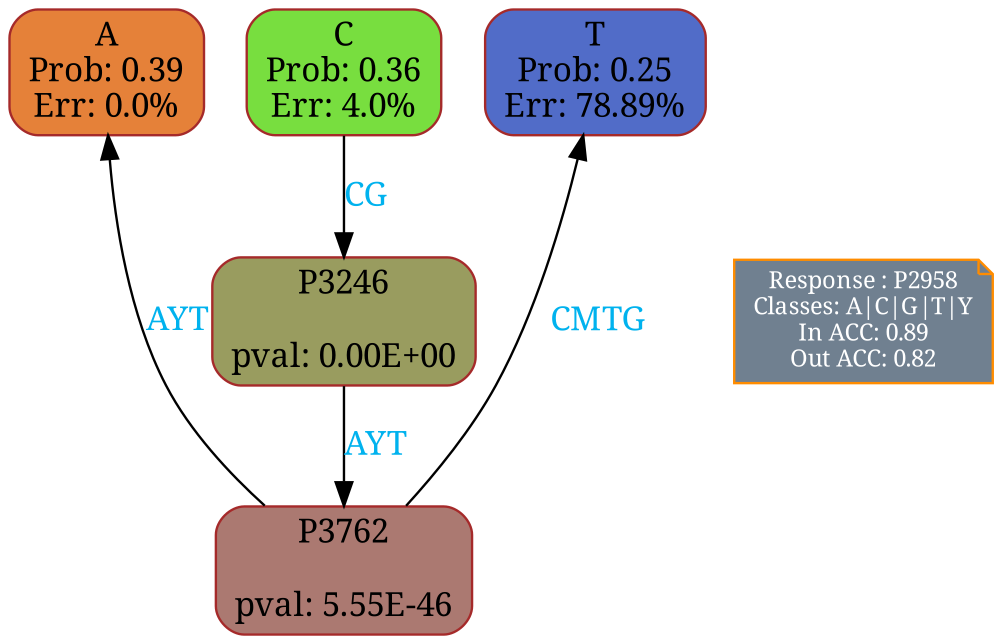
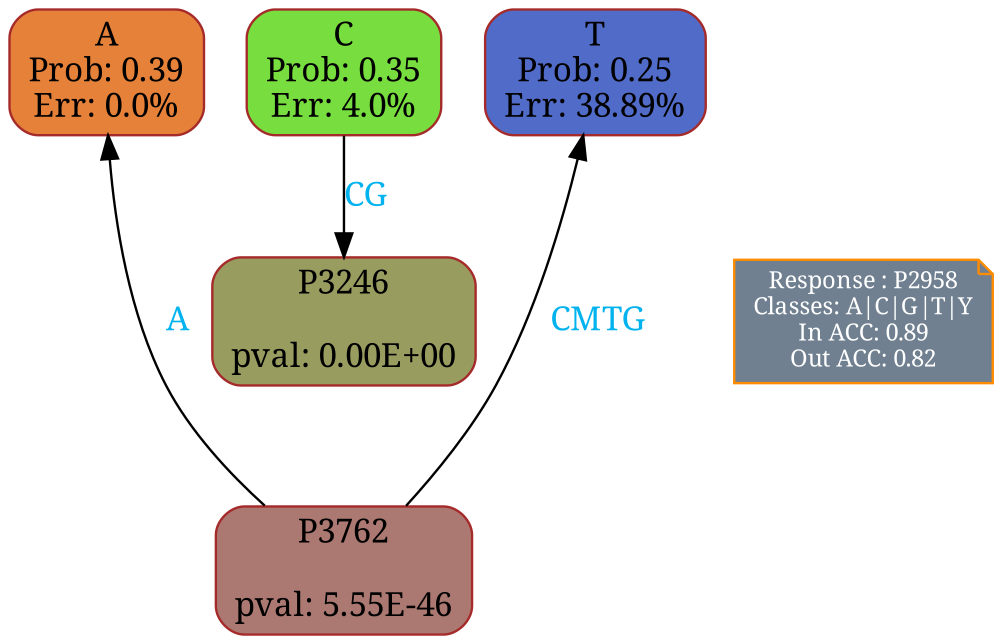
(344, 72) -> (344, 72)
(595, 72) -> (595, 72)
(178, 321) -> (178, 321)
(344, 434) -> none
